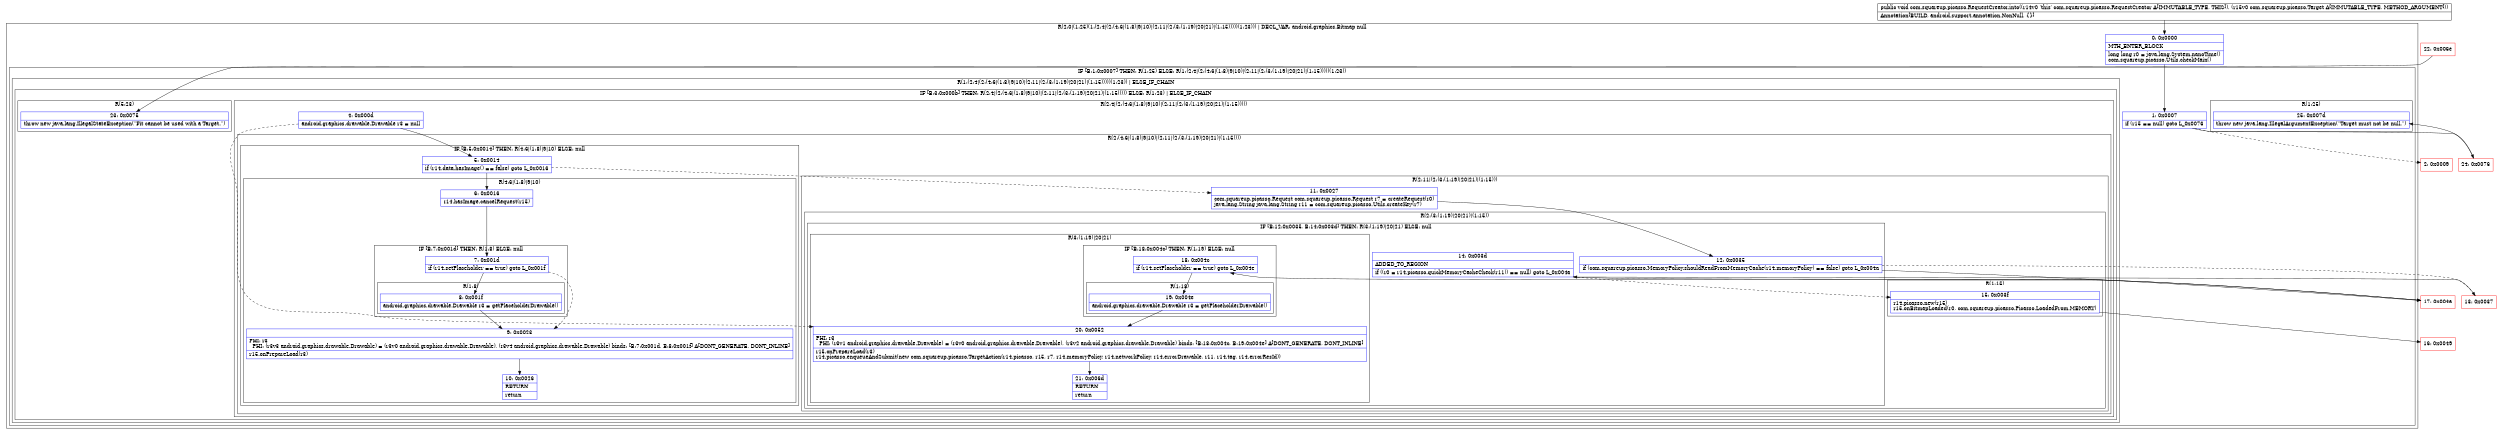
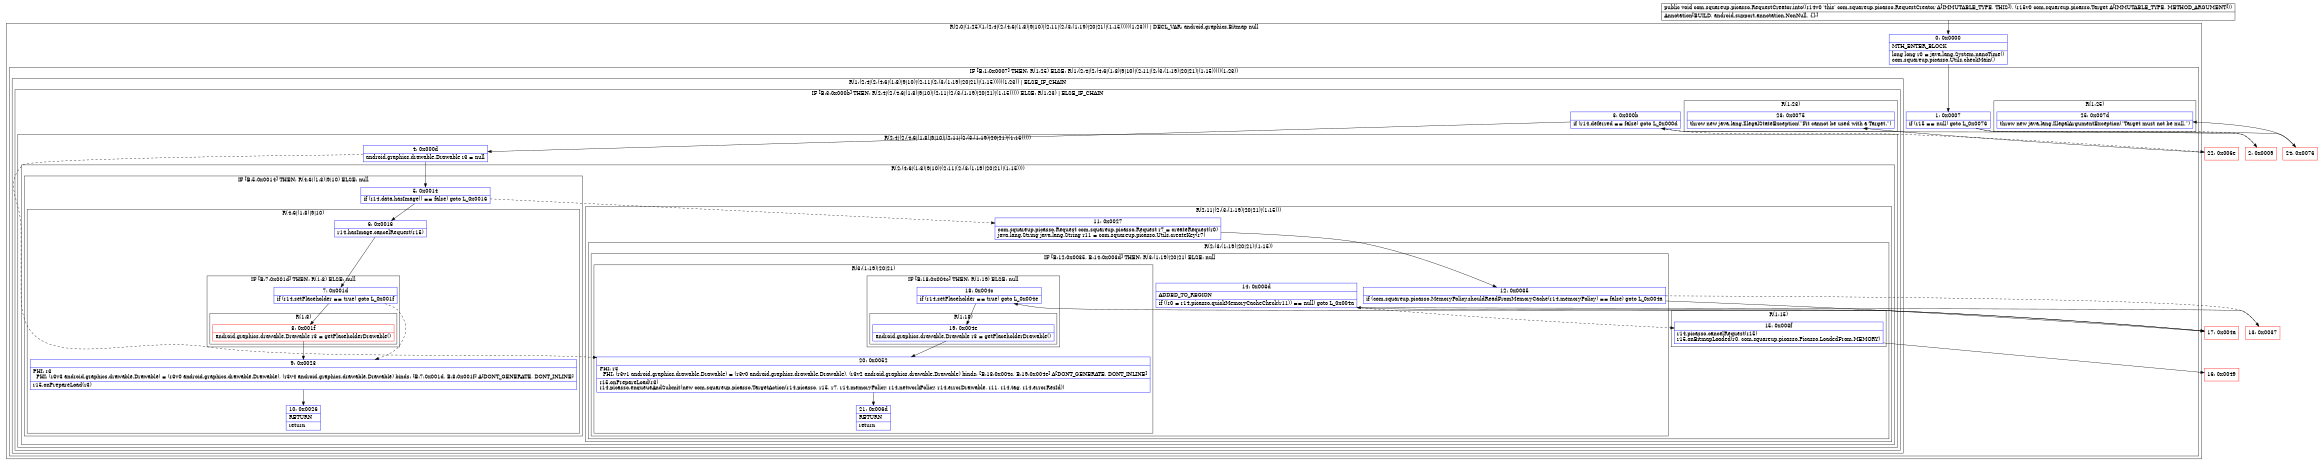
(125, 105) -> (1791, 105)
none -> (1626, 120)
(471, 302) -> (303, 333)
(1920, 303) -> (1717, 334)
